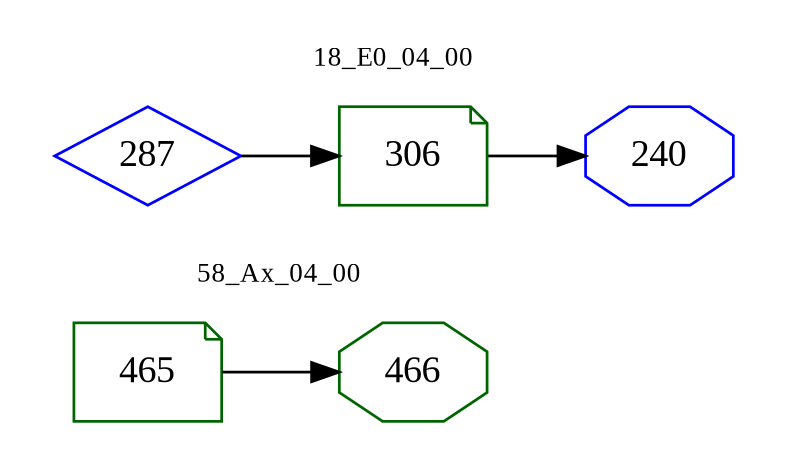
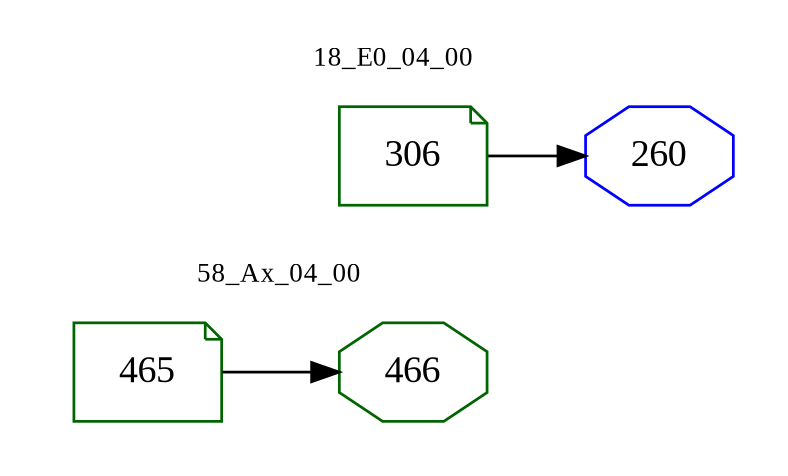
(148, 156) -> none
(659, 156) -> (659, 156)
